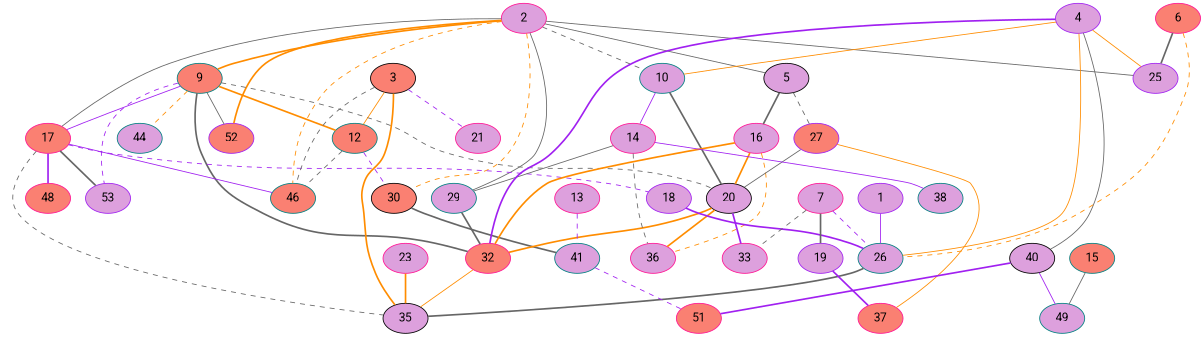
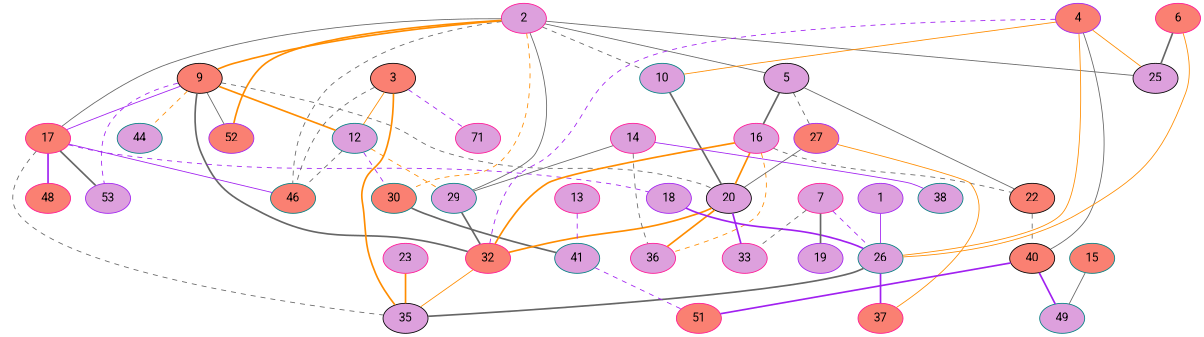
(1078, 18) -> (1078, 18)
(708, 43) -> (708, 43)
(363, 64) -> (363, 64)
(200, 78) -> (200, 78)
(1156, 78) -> (1156, 78)
(648, 108) -> none
(355, 138) -> (355, 138)
(478, 138) -> (478, 138)
none -> (394, 162)
(1106, 196) -> (1106, 196)
(394, 198) -> (394, 198)
none -> (1032, 198)
(1032, 258) -> (1032, 258)
(848, 286) -> (880, 291)
(1047, 288) -> (1047, 288)
